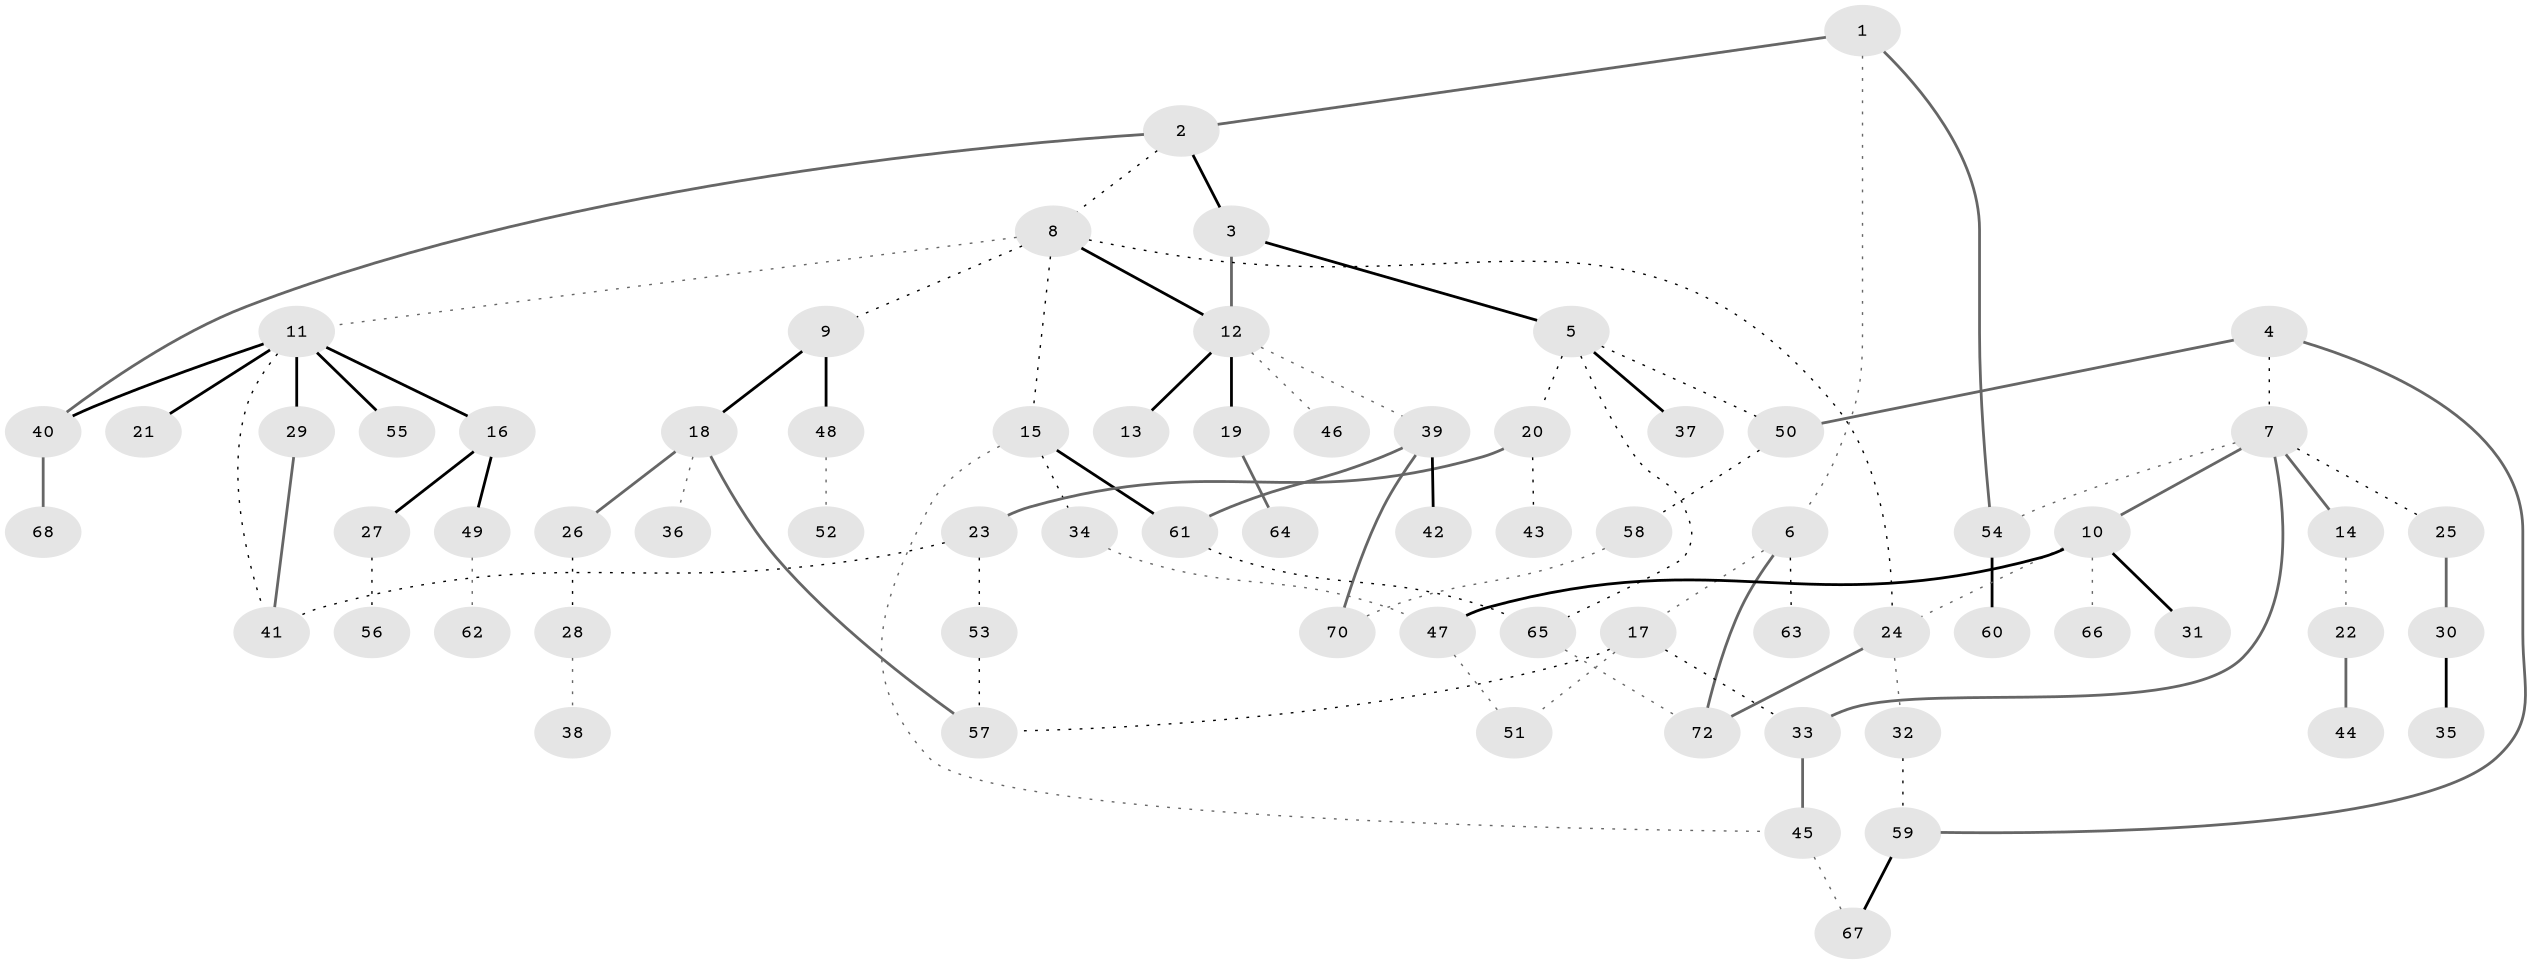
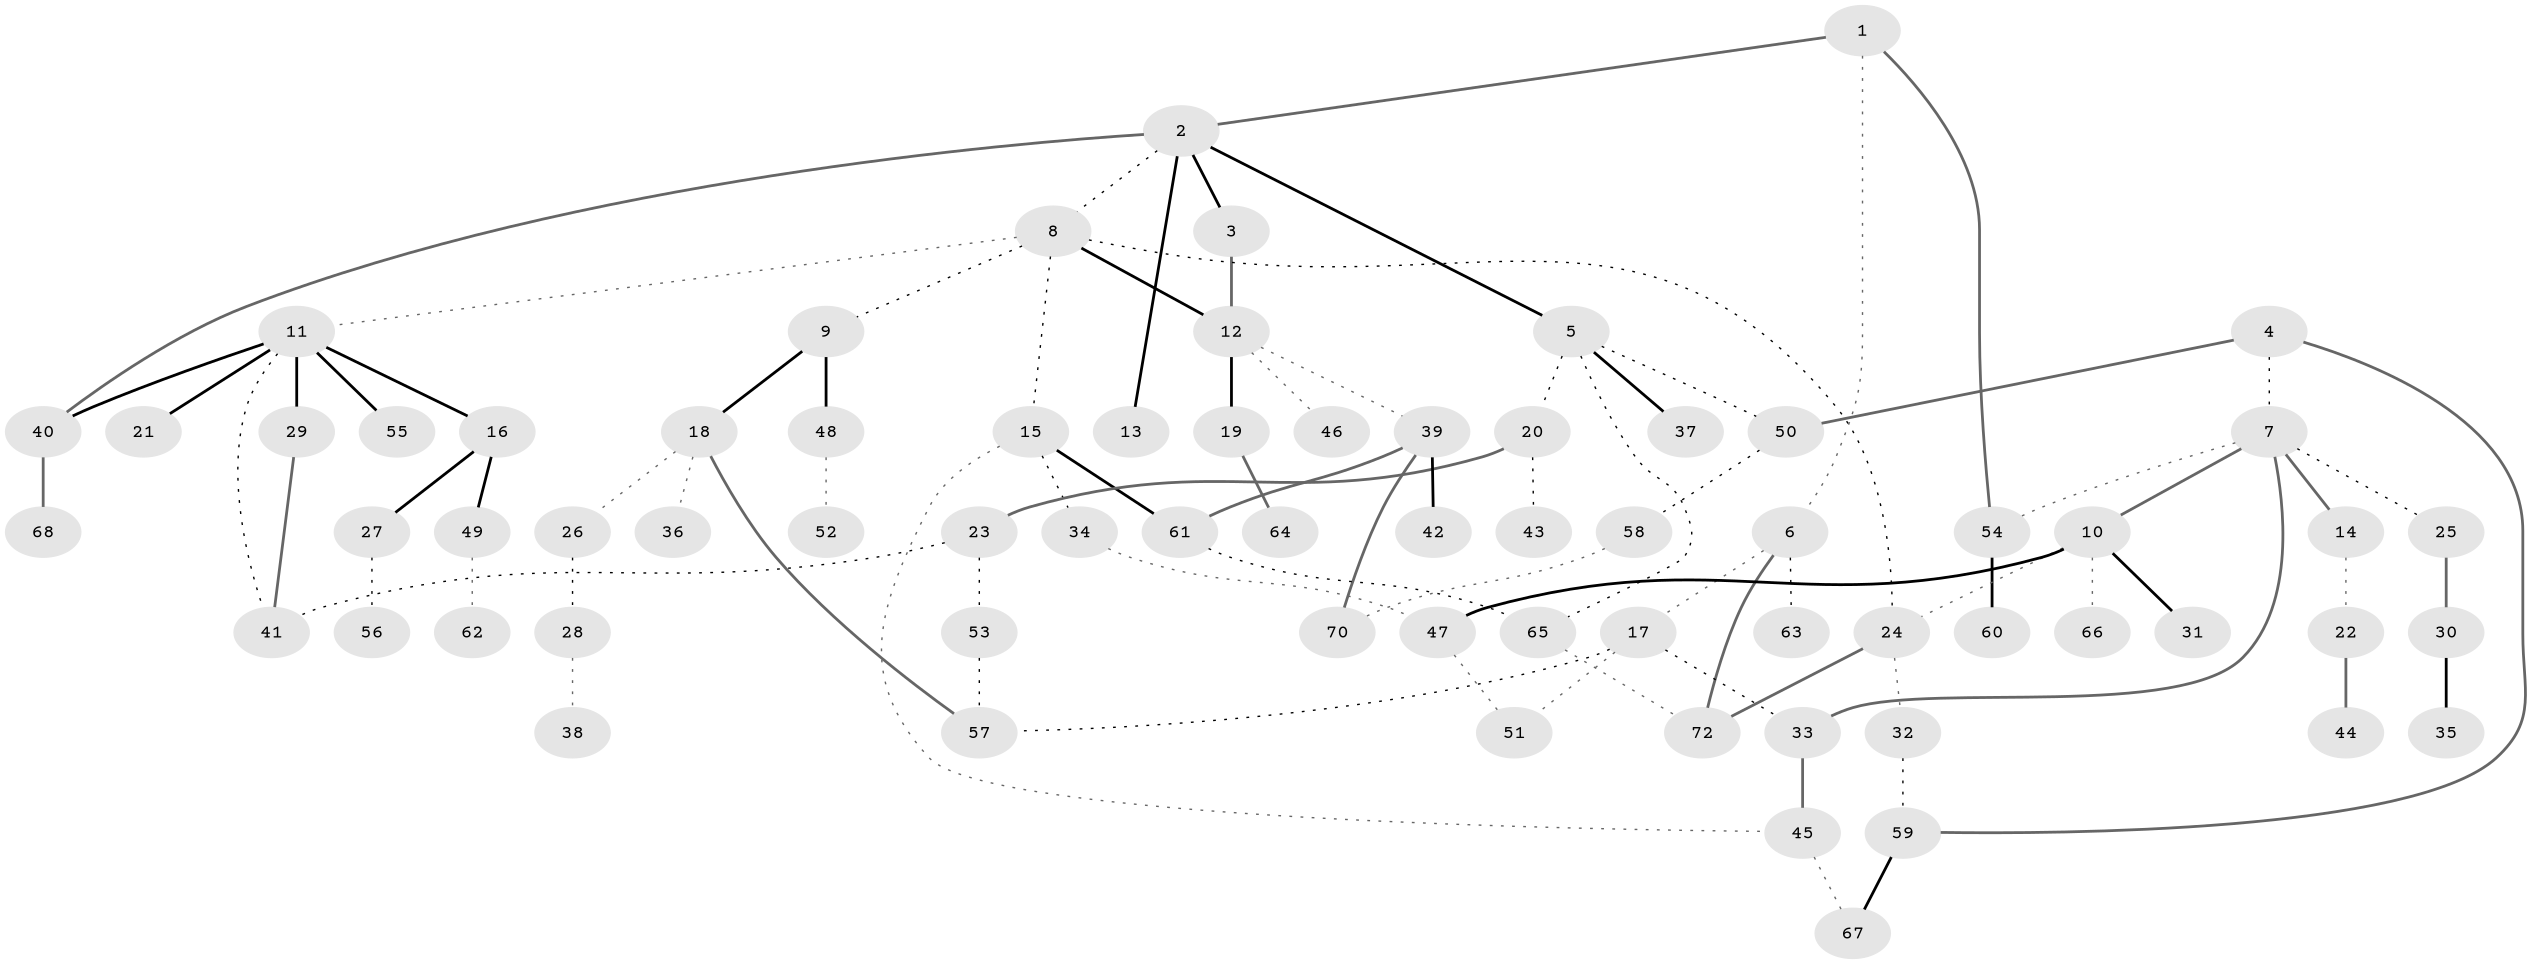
(1401, 281) -> (1376, 231)
(1181, 382) -> (1157, 275)
(636, 482) -> (636, 482)
